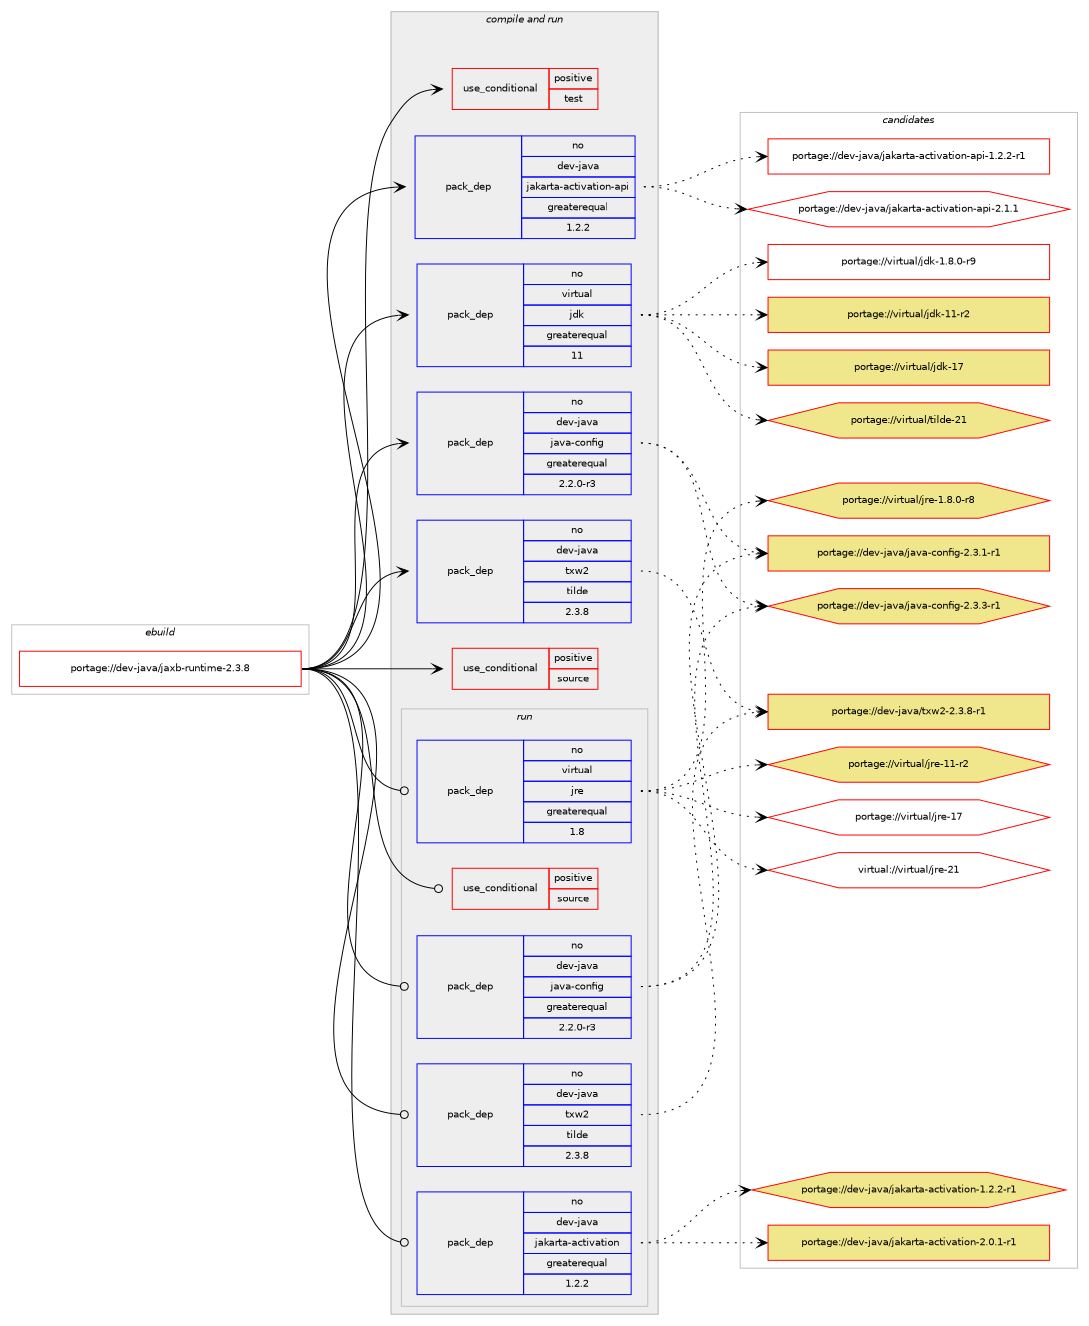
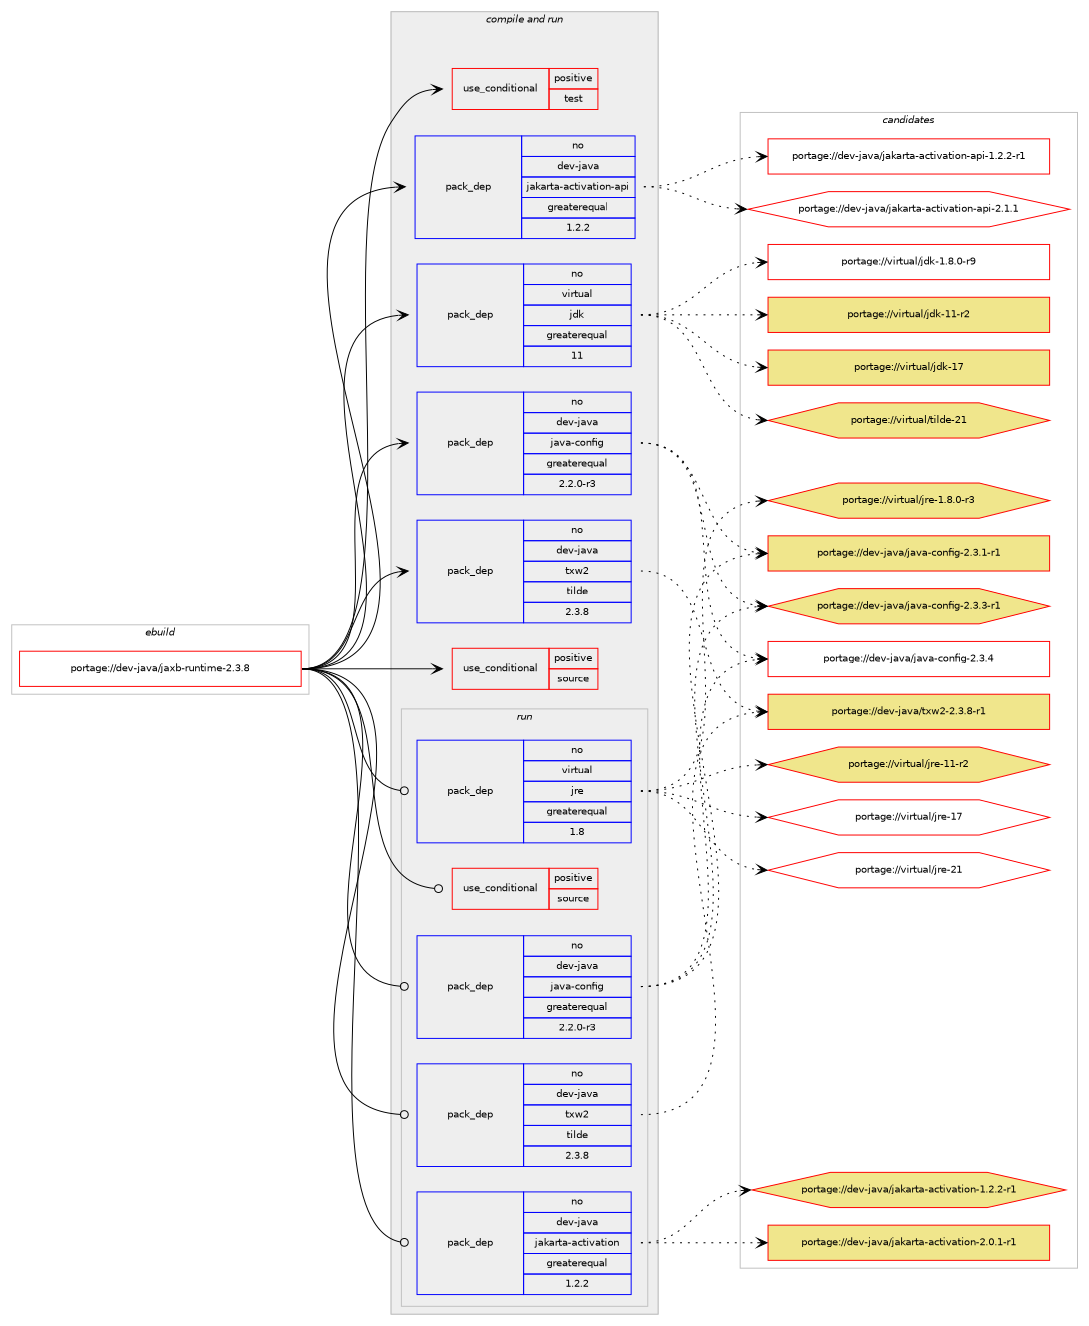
(909, 501) -> (909, 501)
none -> (909, 659)
(909, 870) -> (909, 870)
